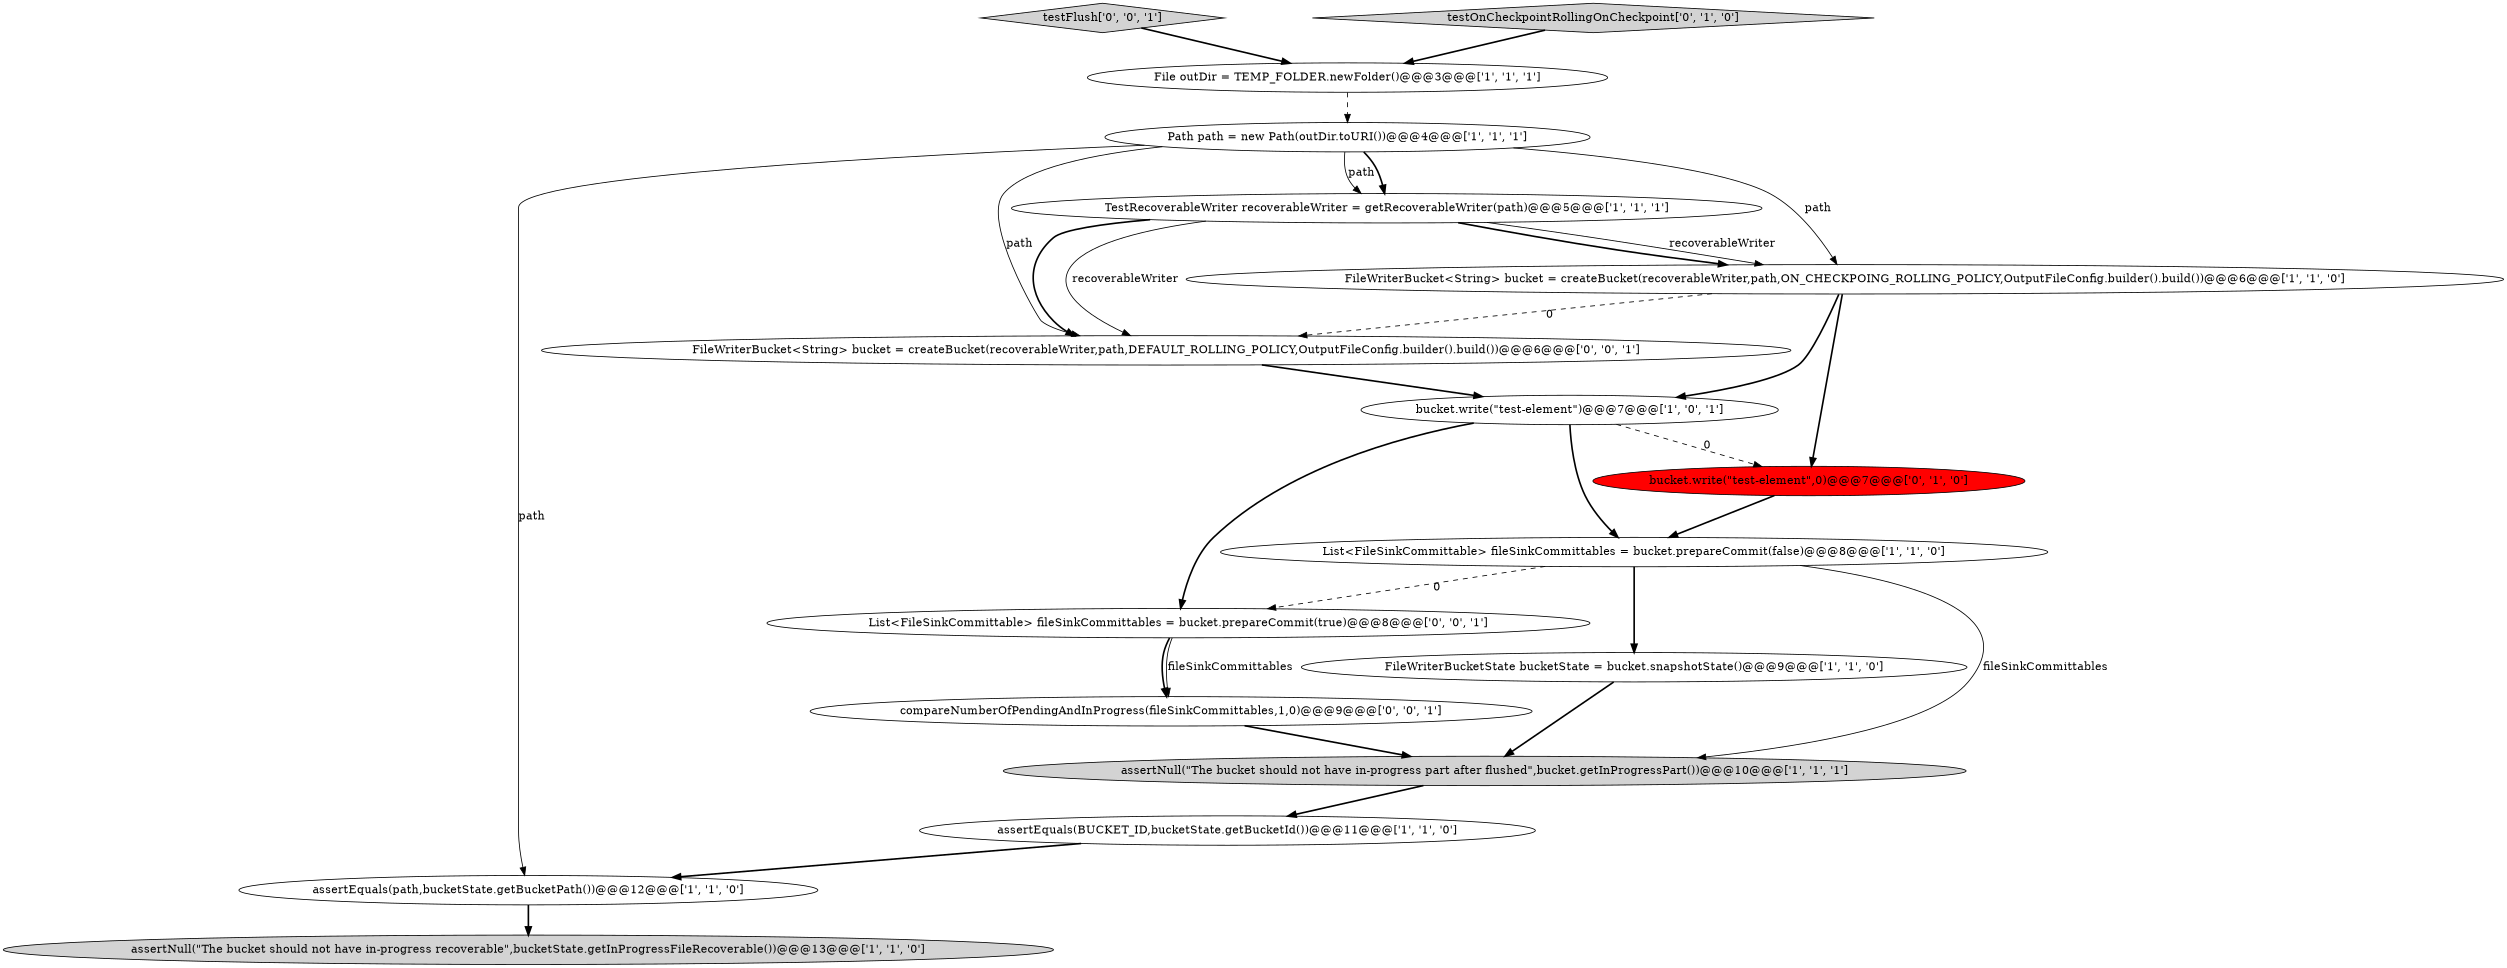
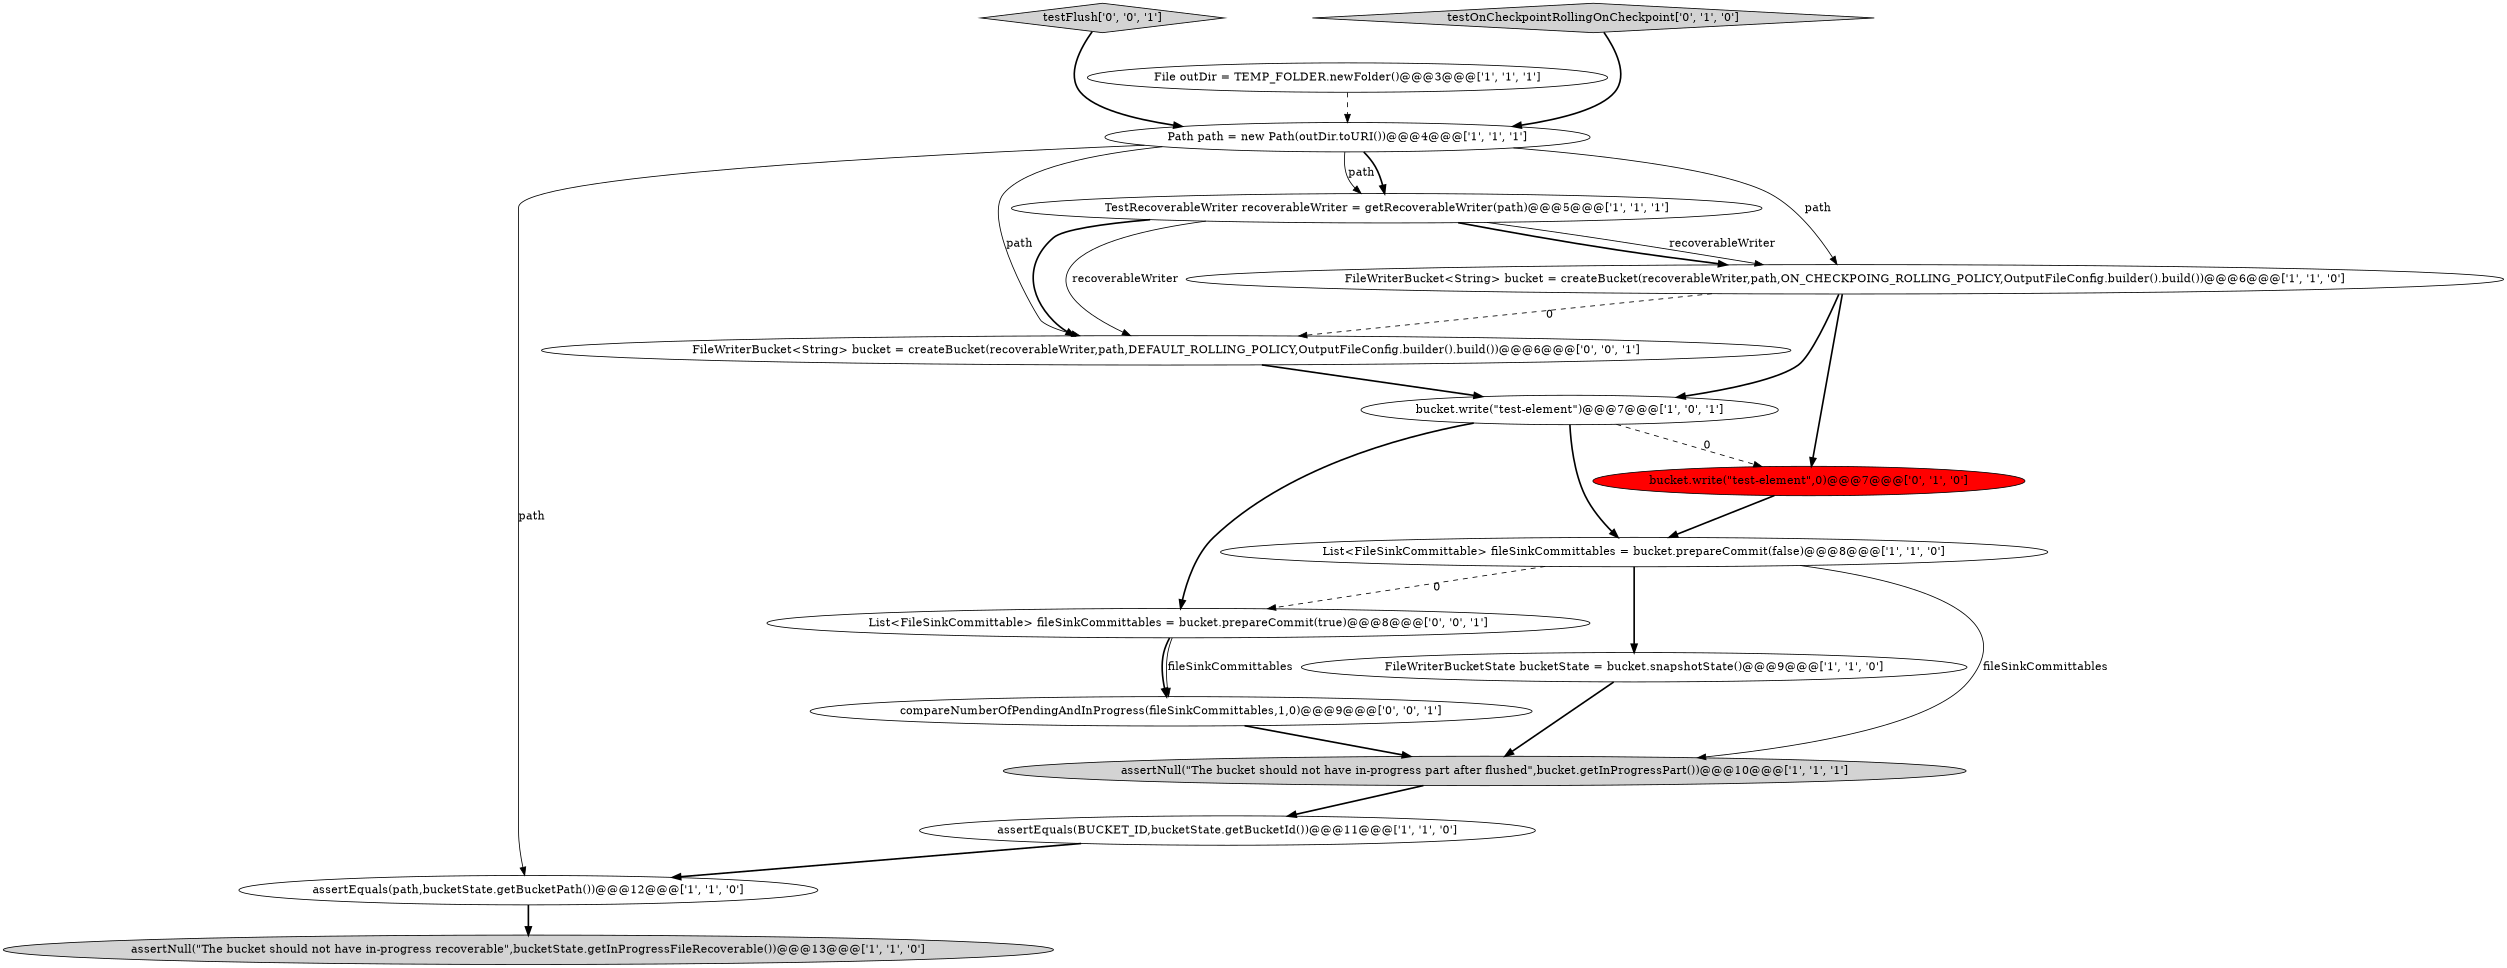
(1212, 45) -> (1094, 103)
(1479, 46) -> (1601, 103)
